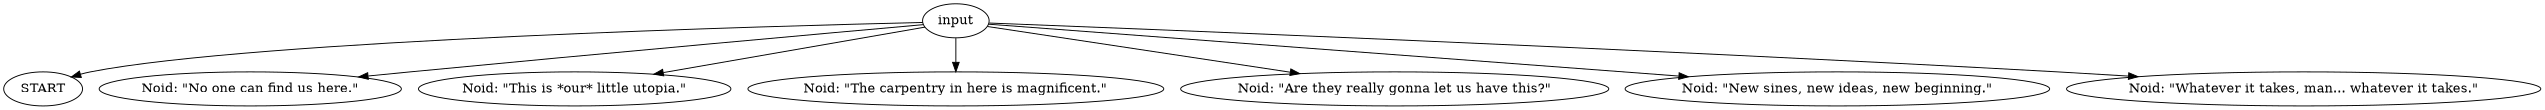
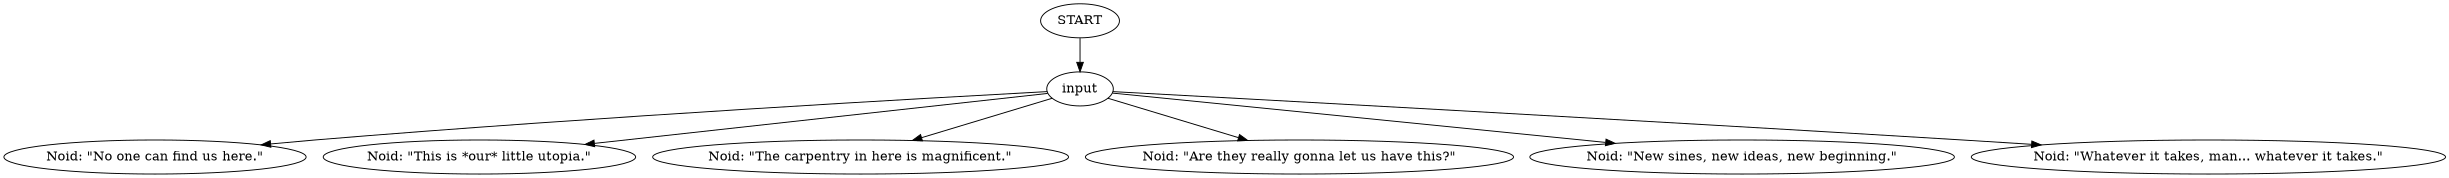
(501, 37) -> (1080, 50)
